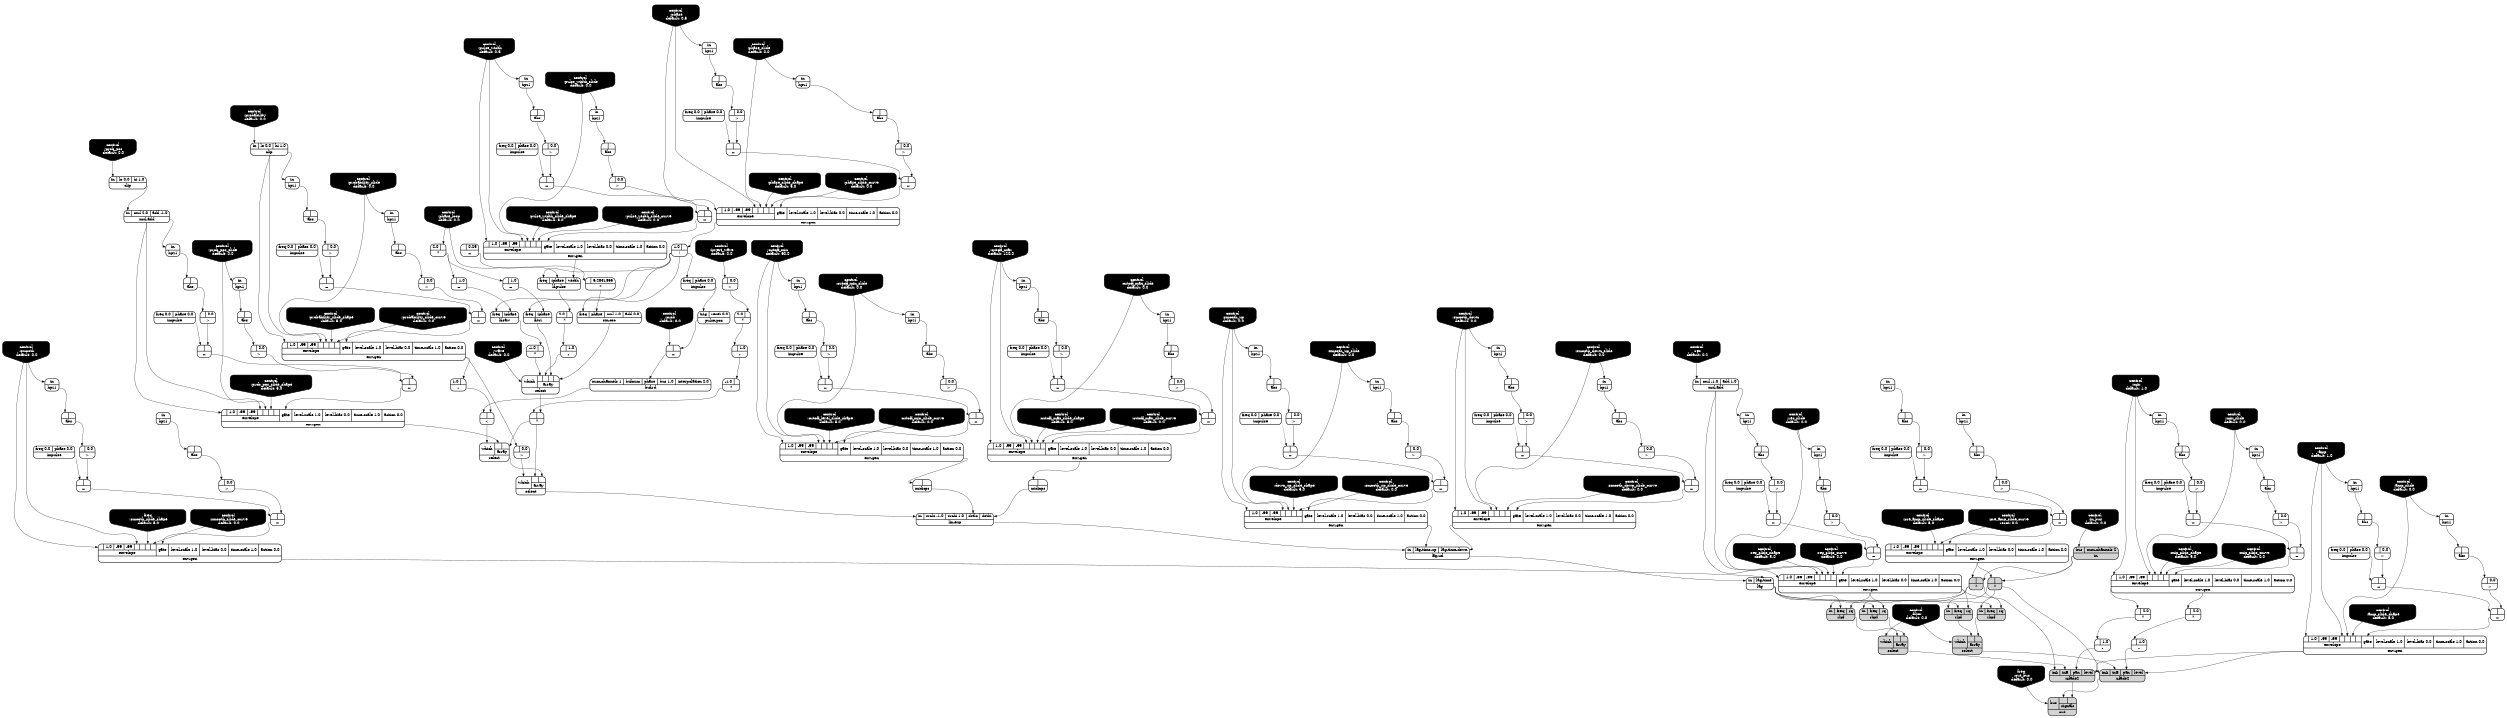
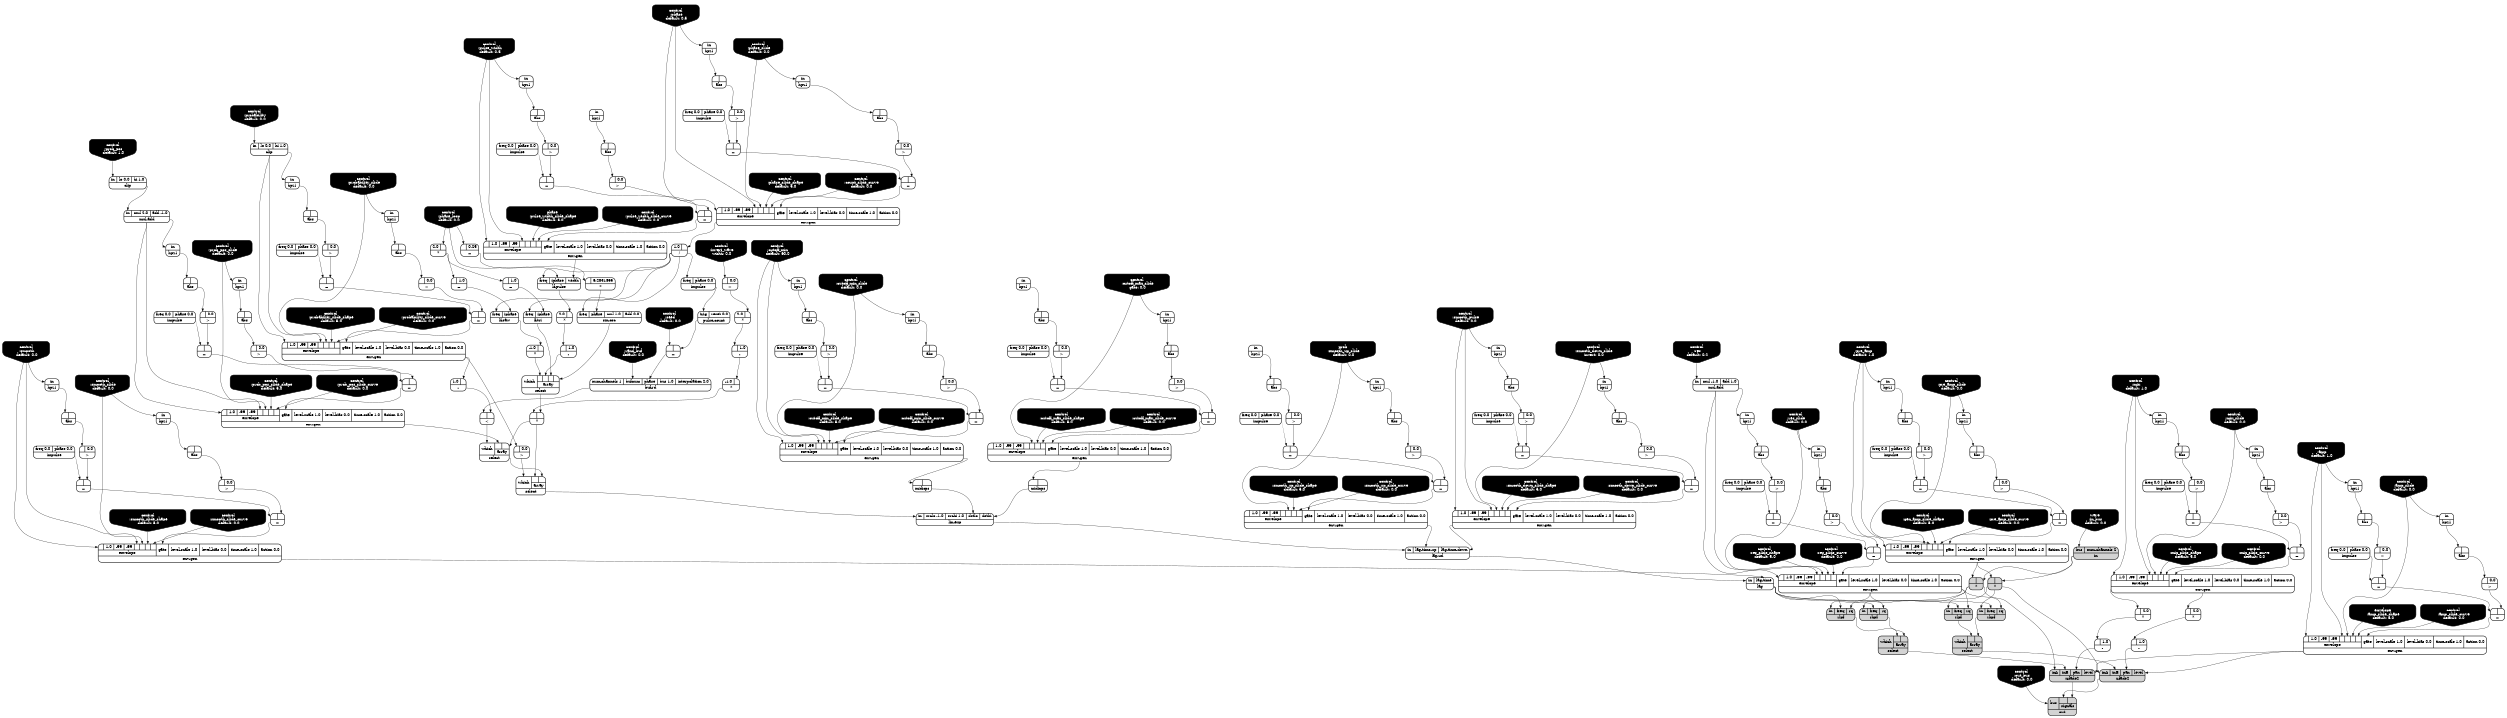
(580, 82) -> none
(113, 149) -> (113, 149)
(861, 183) -> (861, 183)
(552, 217) -> (552, 217)
none -> (461, 233)
(721, 250) -> (721, 250)
(1000, 250) -> none
(1137, 284) -> (1137, 284)
(669, 318) -> (669, 318)
(1233, 318) -> none
(1465, 318) -> (1465, 318)
(714, 321) -> (714, 321)
(498, 351) -> none
none -> (633, 351)
(1343, 351) -> (1343, 351)
(1593, 351) -> (1593, 351)
none -> (1863, 351)
none -> (102, 385)
none -> (357, 385)
none -> (1951, 385)
(830, 419) -> (830, 419)
(1294, 486) -> (1294, 486)
none -> (1531, 486)
(148, 519) -> (148, 519)
(1923, 519) -> (1923, 519)
(2008, 519) -> (2008, 519)
(2095, 519) -> (2095, 519)
(1916, 614) -> none
(2383, 614) -> (2383, 614)
none -> (2453, 614)
(2021, 676) -> (2021, 676)
